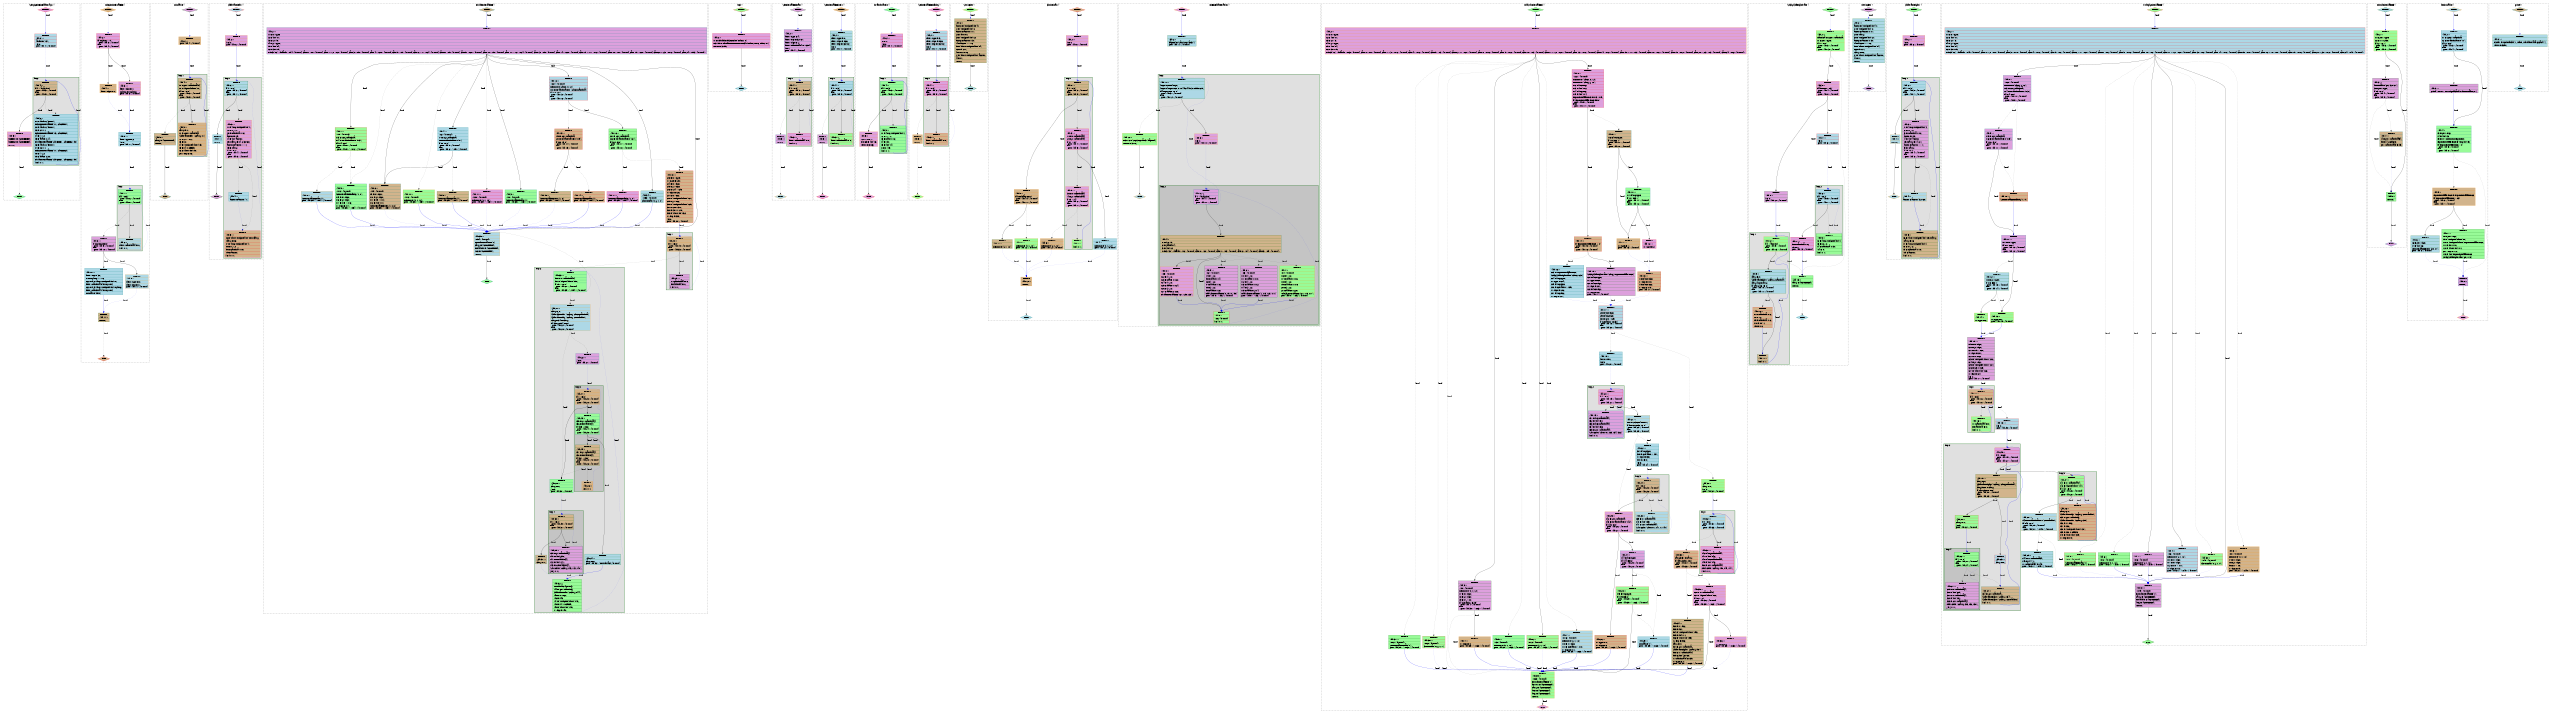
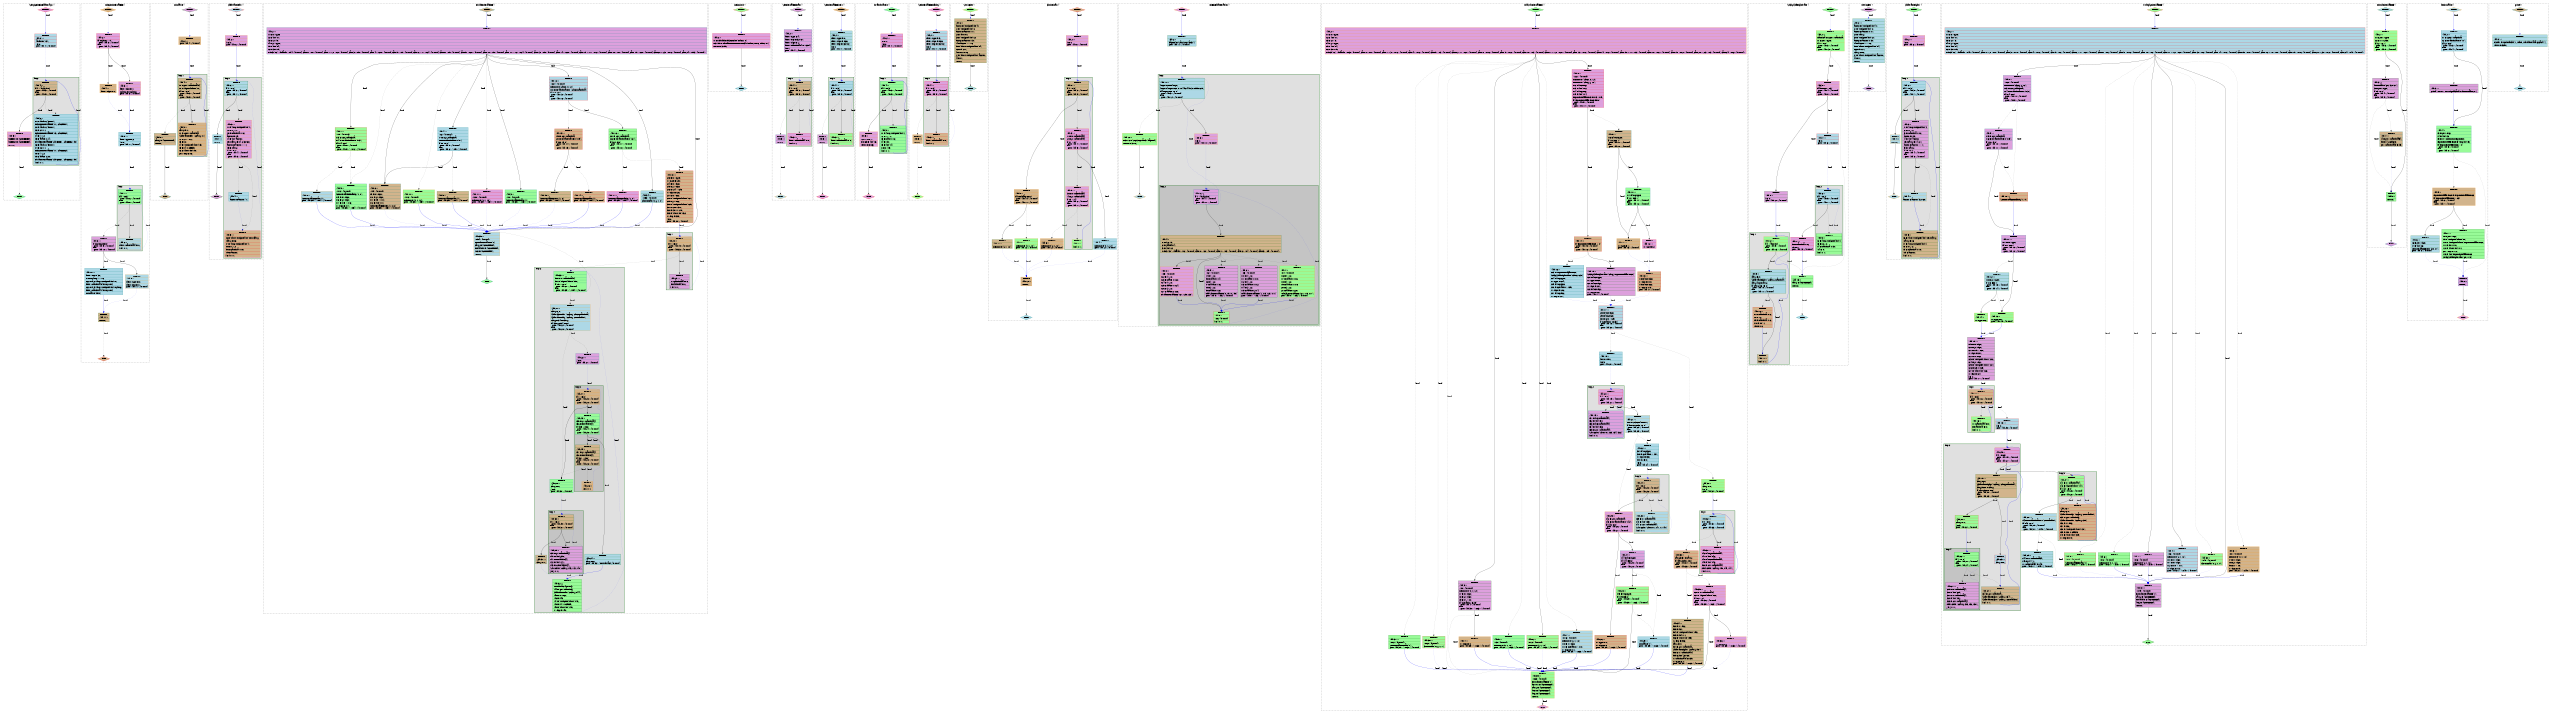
(740, 5) -> (740, 5)
